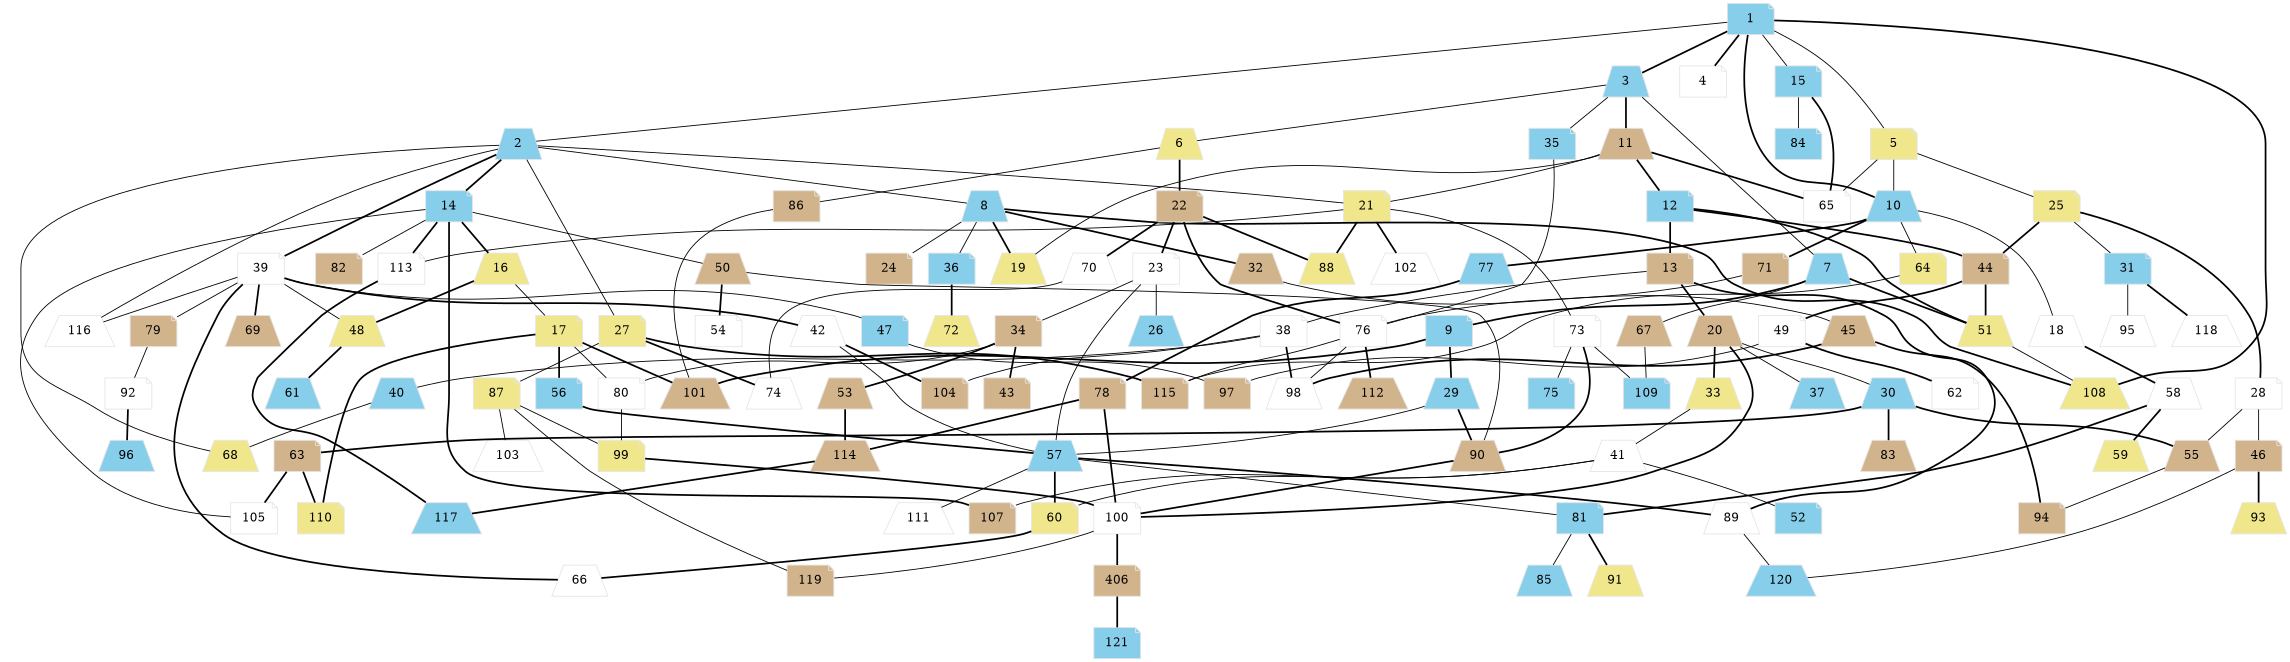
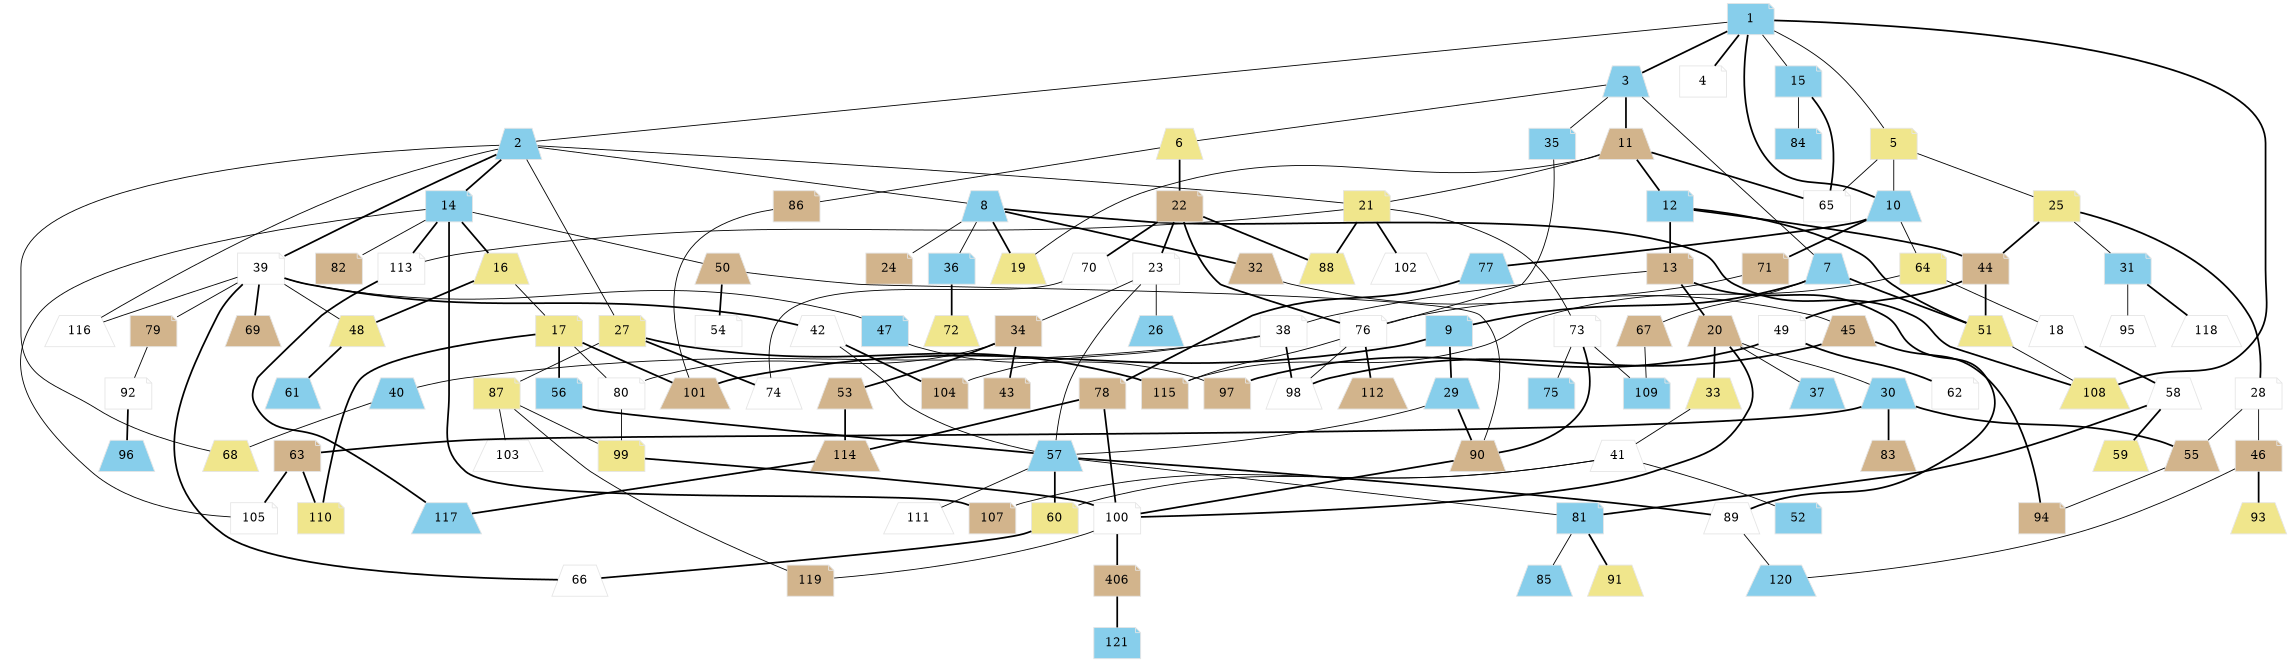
(2002, 242) -> (1992, 301)
(1505, 362) -> (1505, 362)
